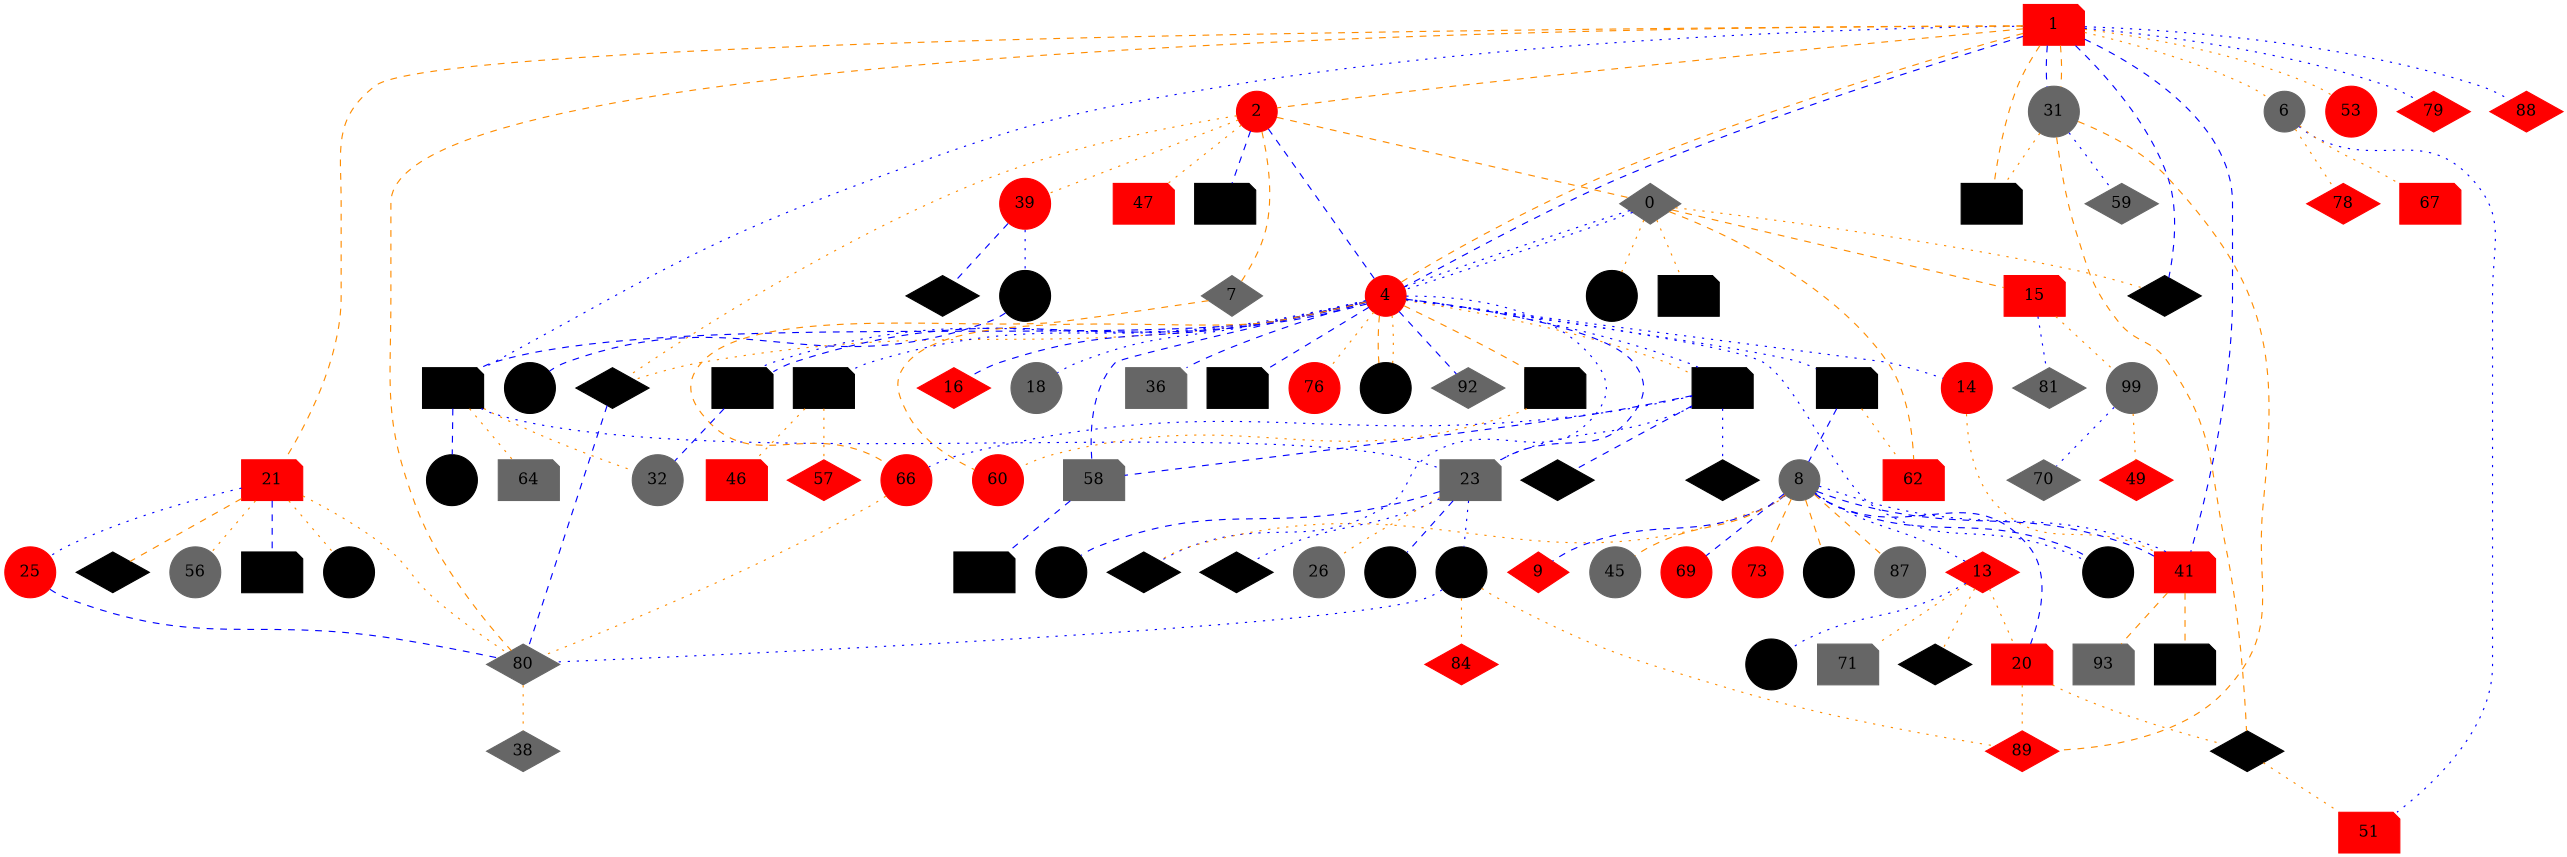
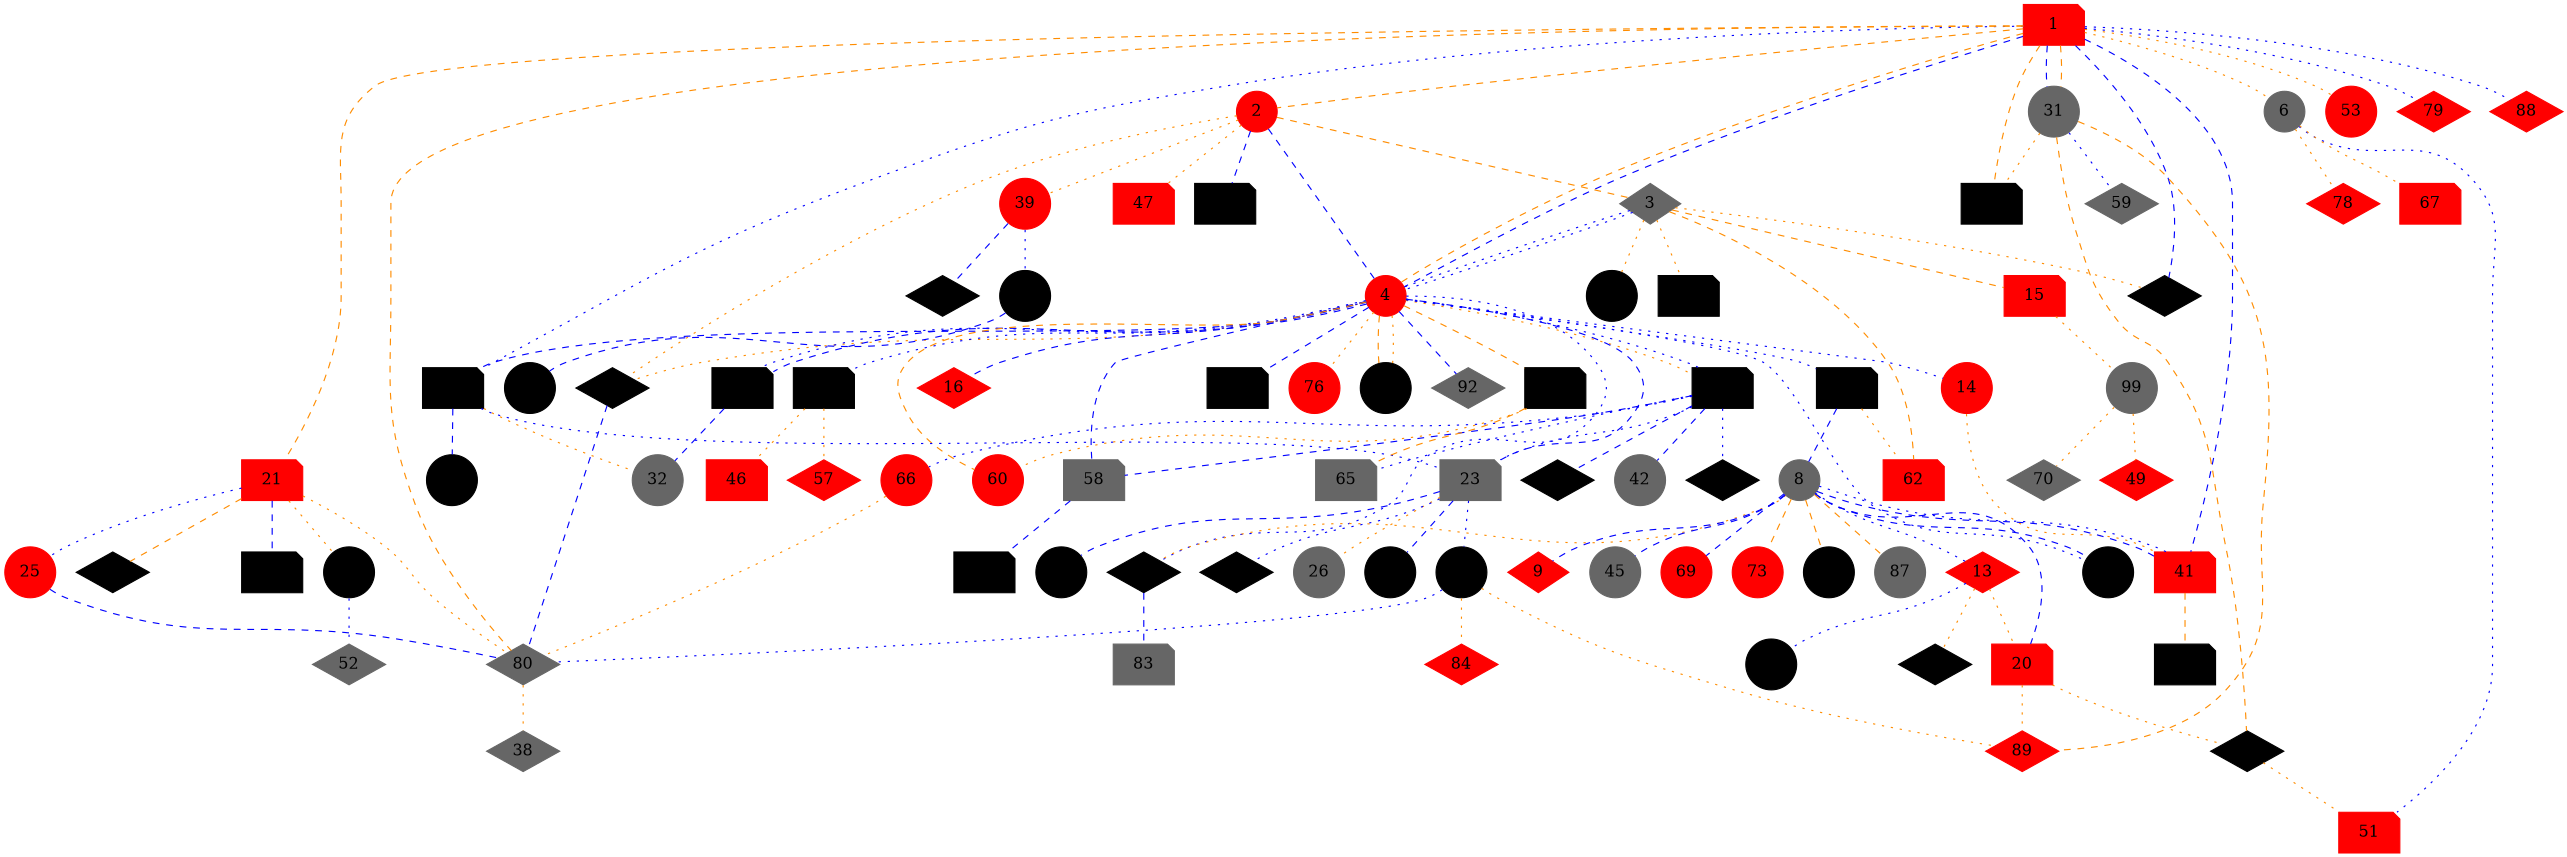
(1650, 204) -> (1650, 204)
(1232, 296) -> none
(1036, 388) -> none
(1156, 388) -> none
(2049, 388) -> none
(2085, 437) -> (2085, 437)
(529, 480) -> none
none -> (1346, 480)
none -> (1640, 480)
(1711, 527) -> (1711, 527)
(195, 572) -> none
none -> (349, 664)
none -> (1144, 664)
(1848, 664) -> none
(2104, 664) -> none
